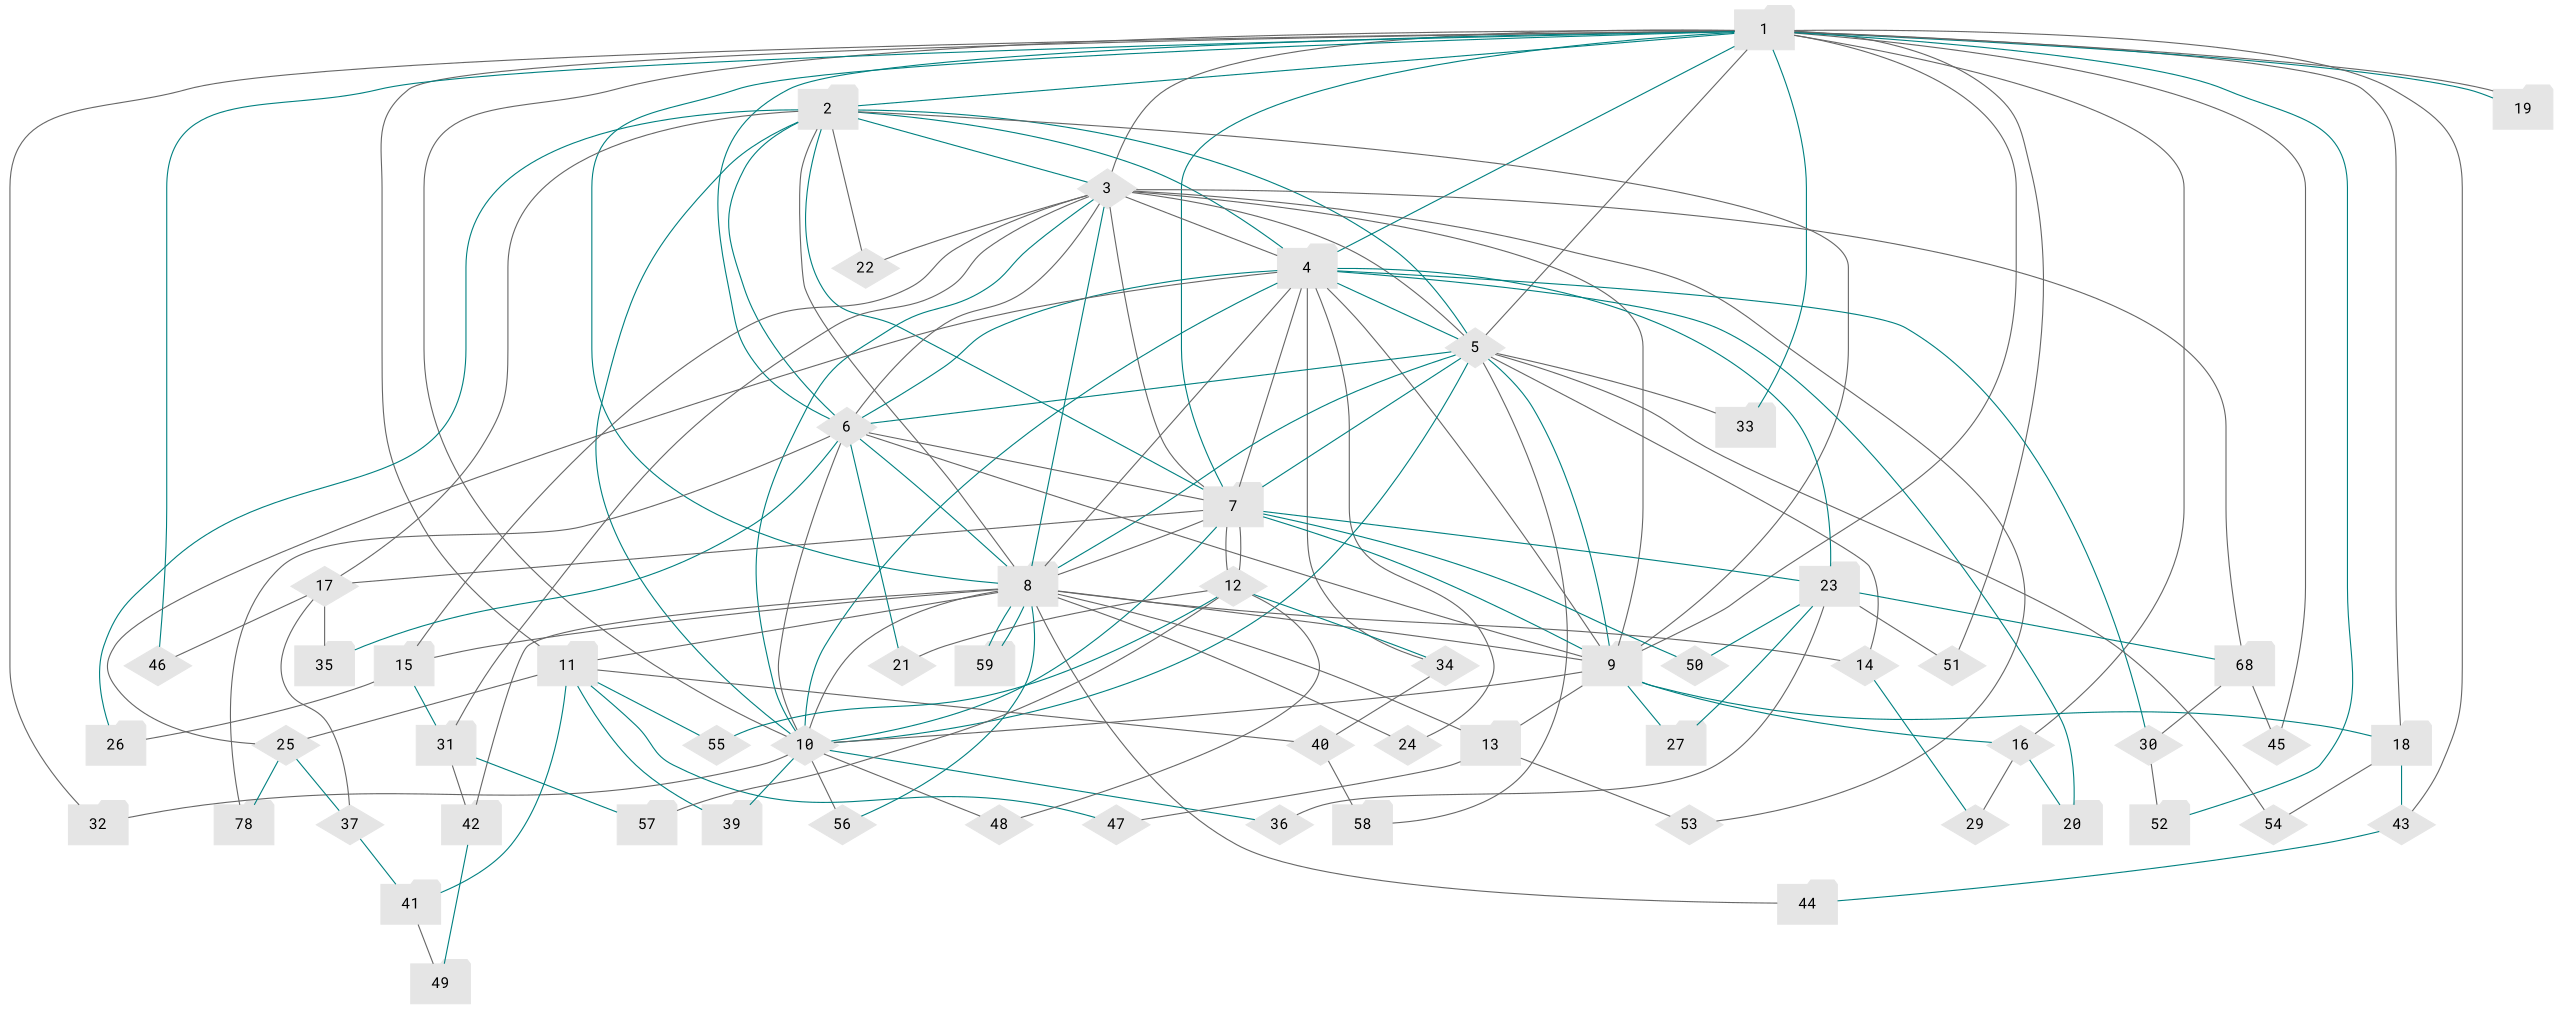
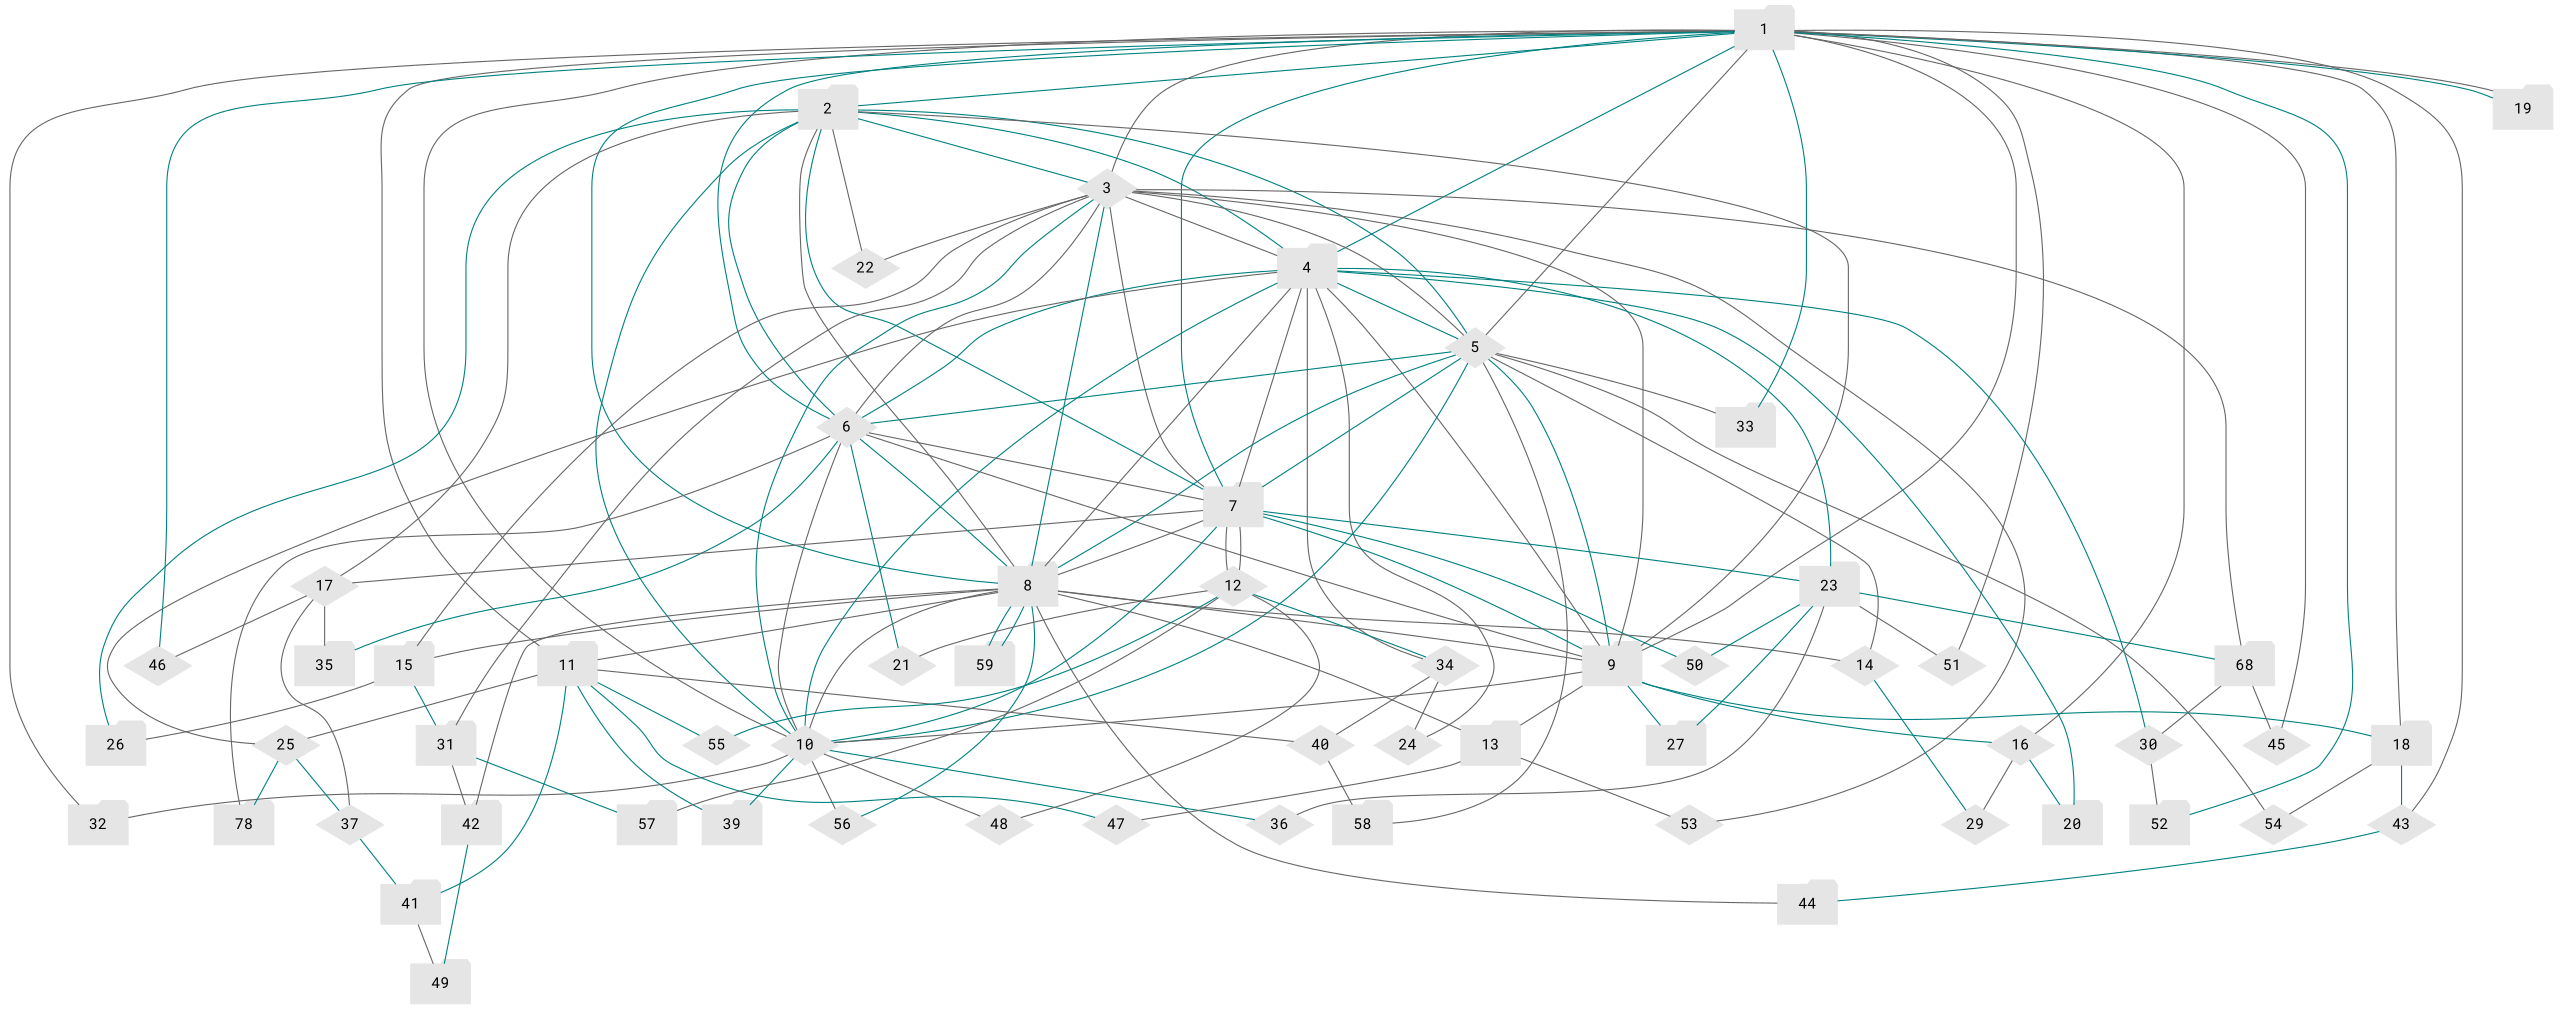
(1226, 662) -> (1427, 706)
